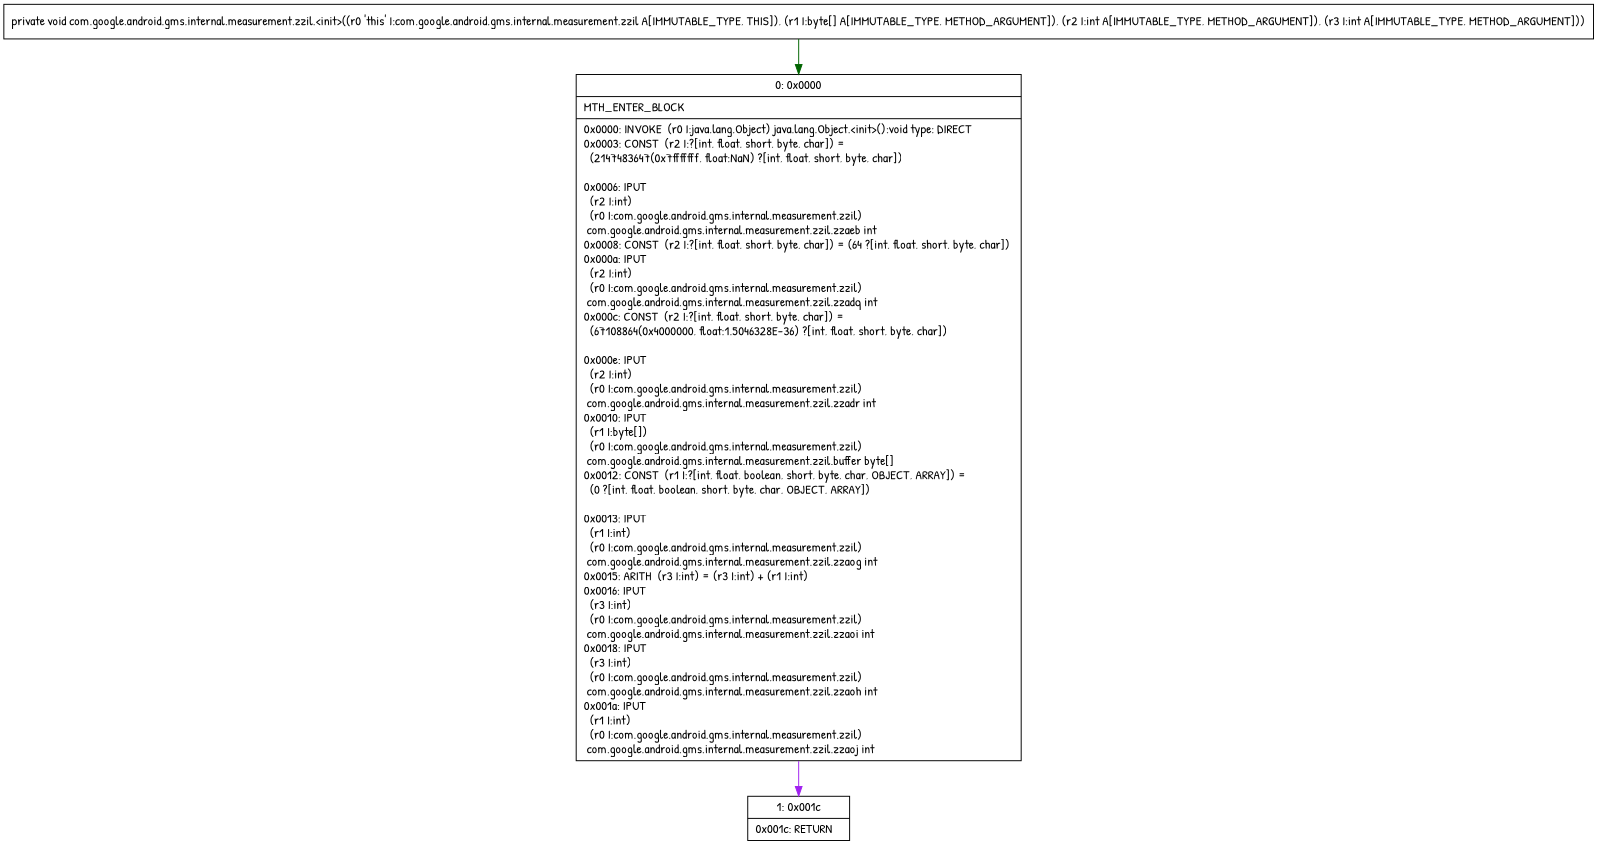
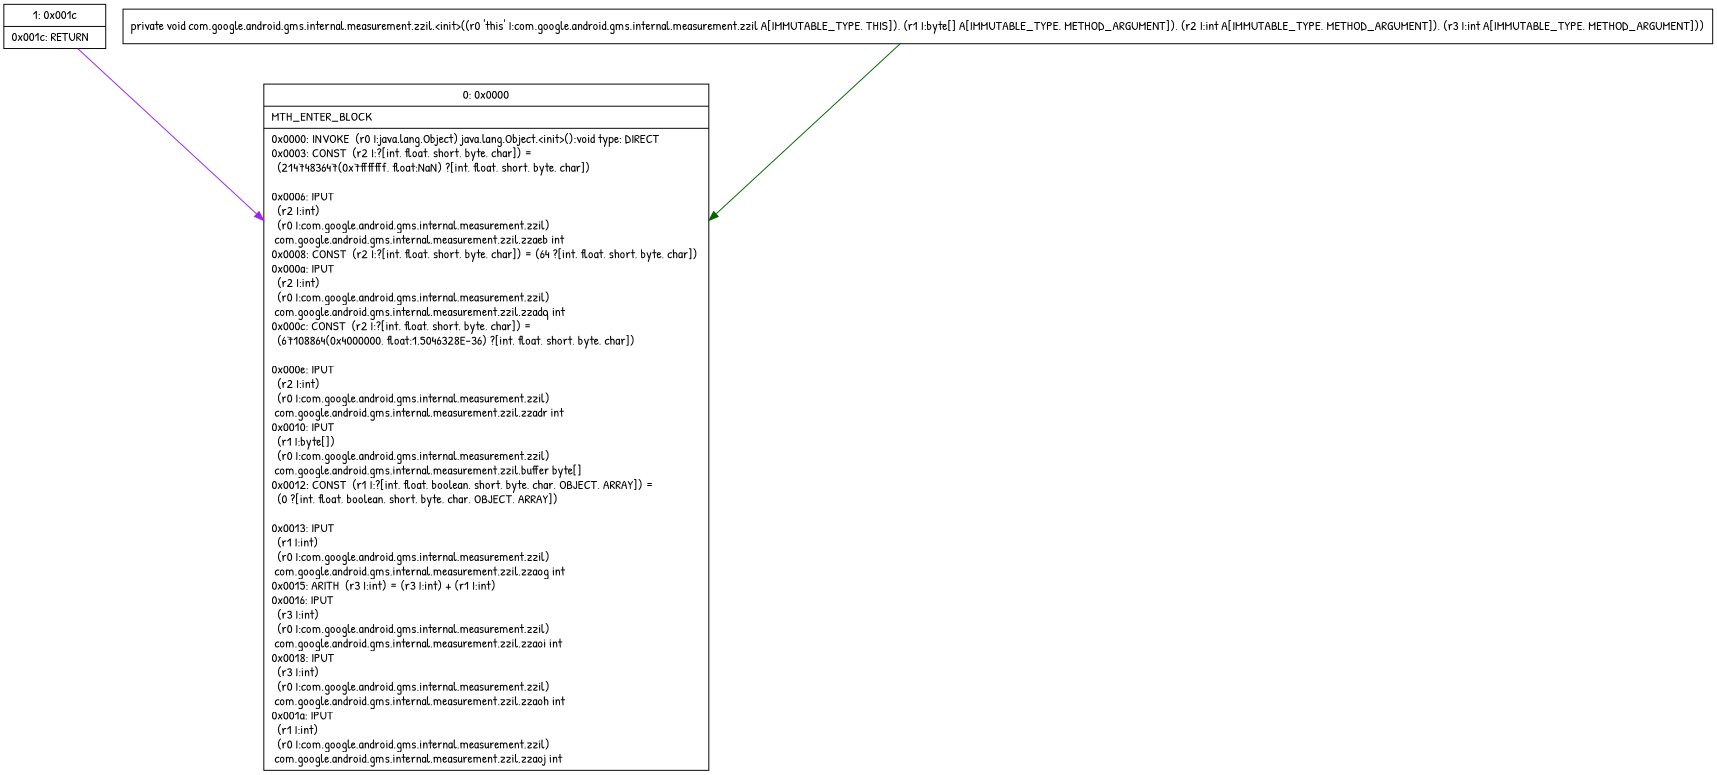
(799, 774) -> (167, 131)
